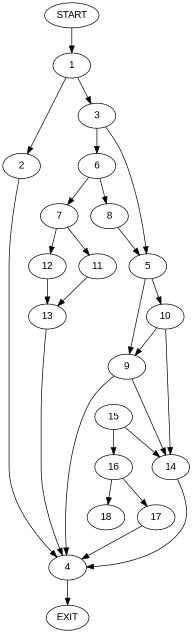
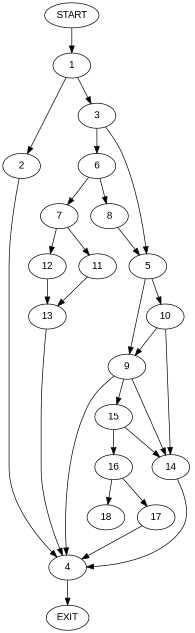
none -> (121, 388)
